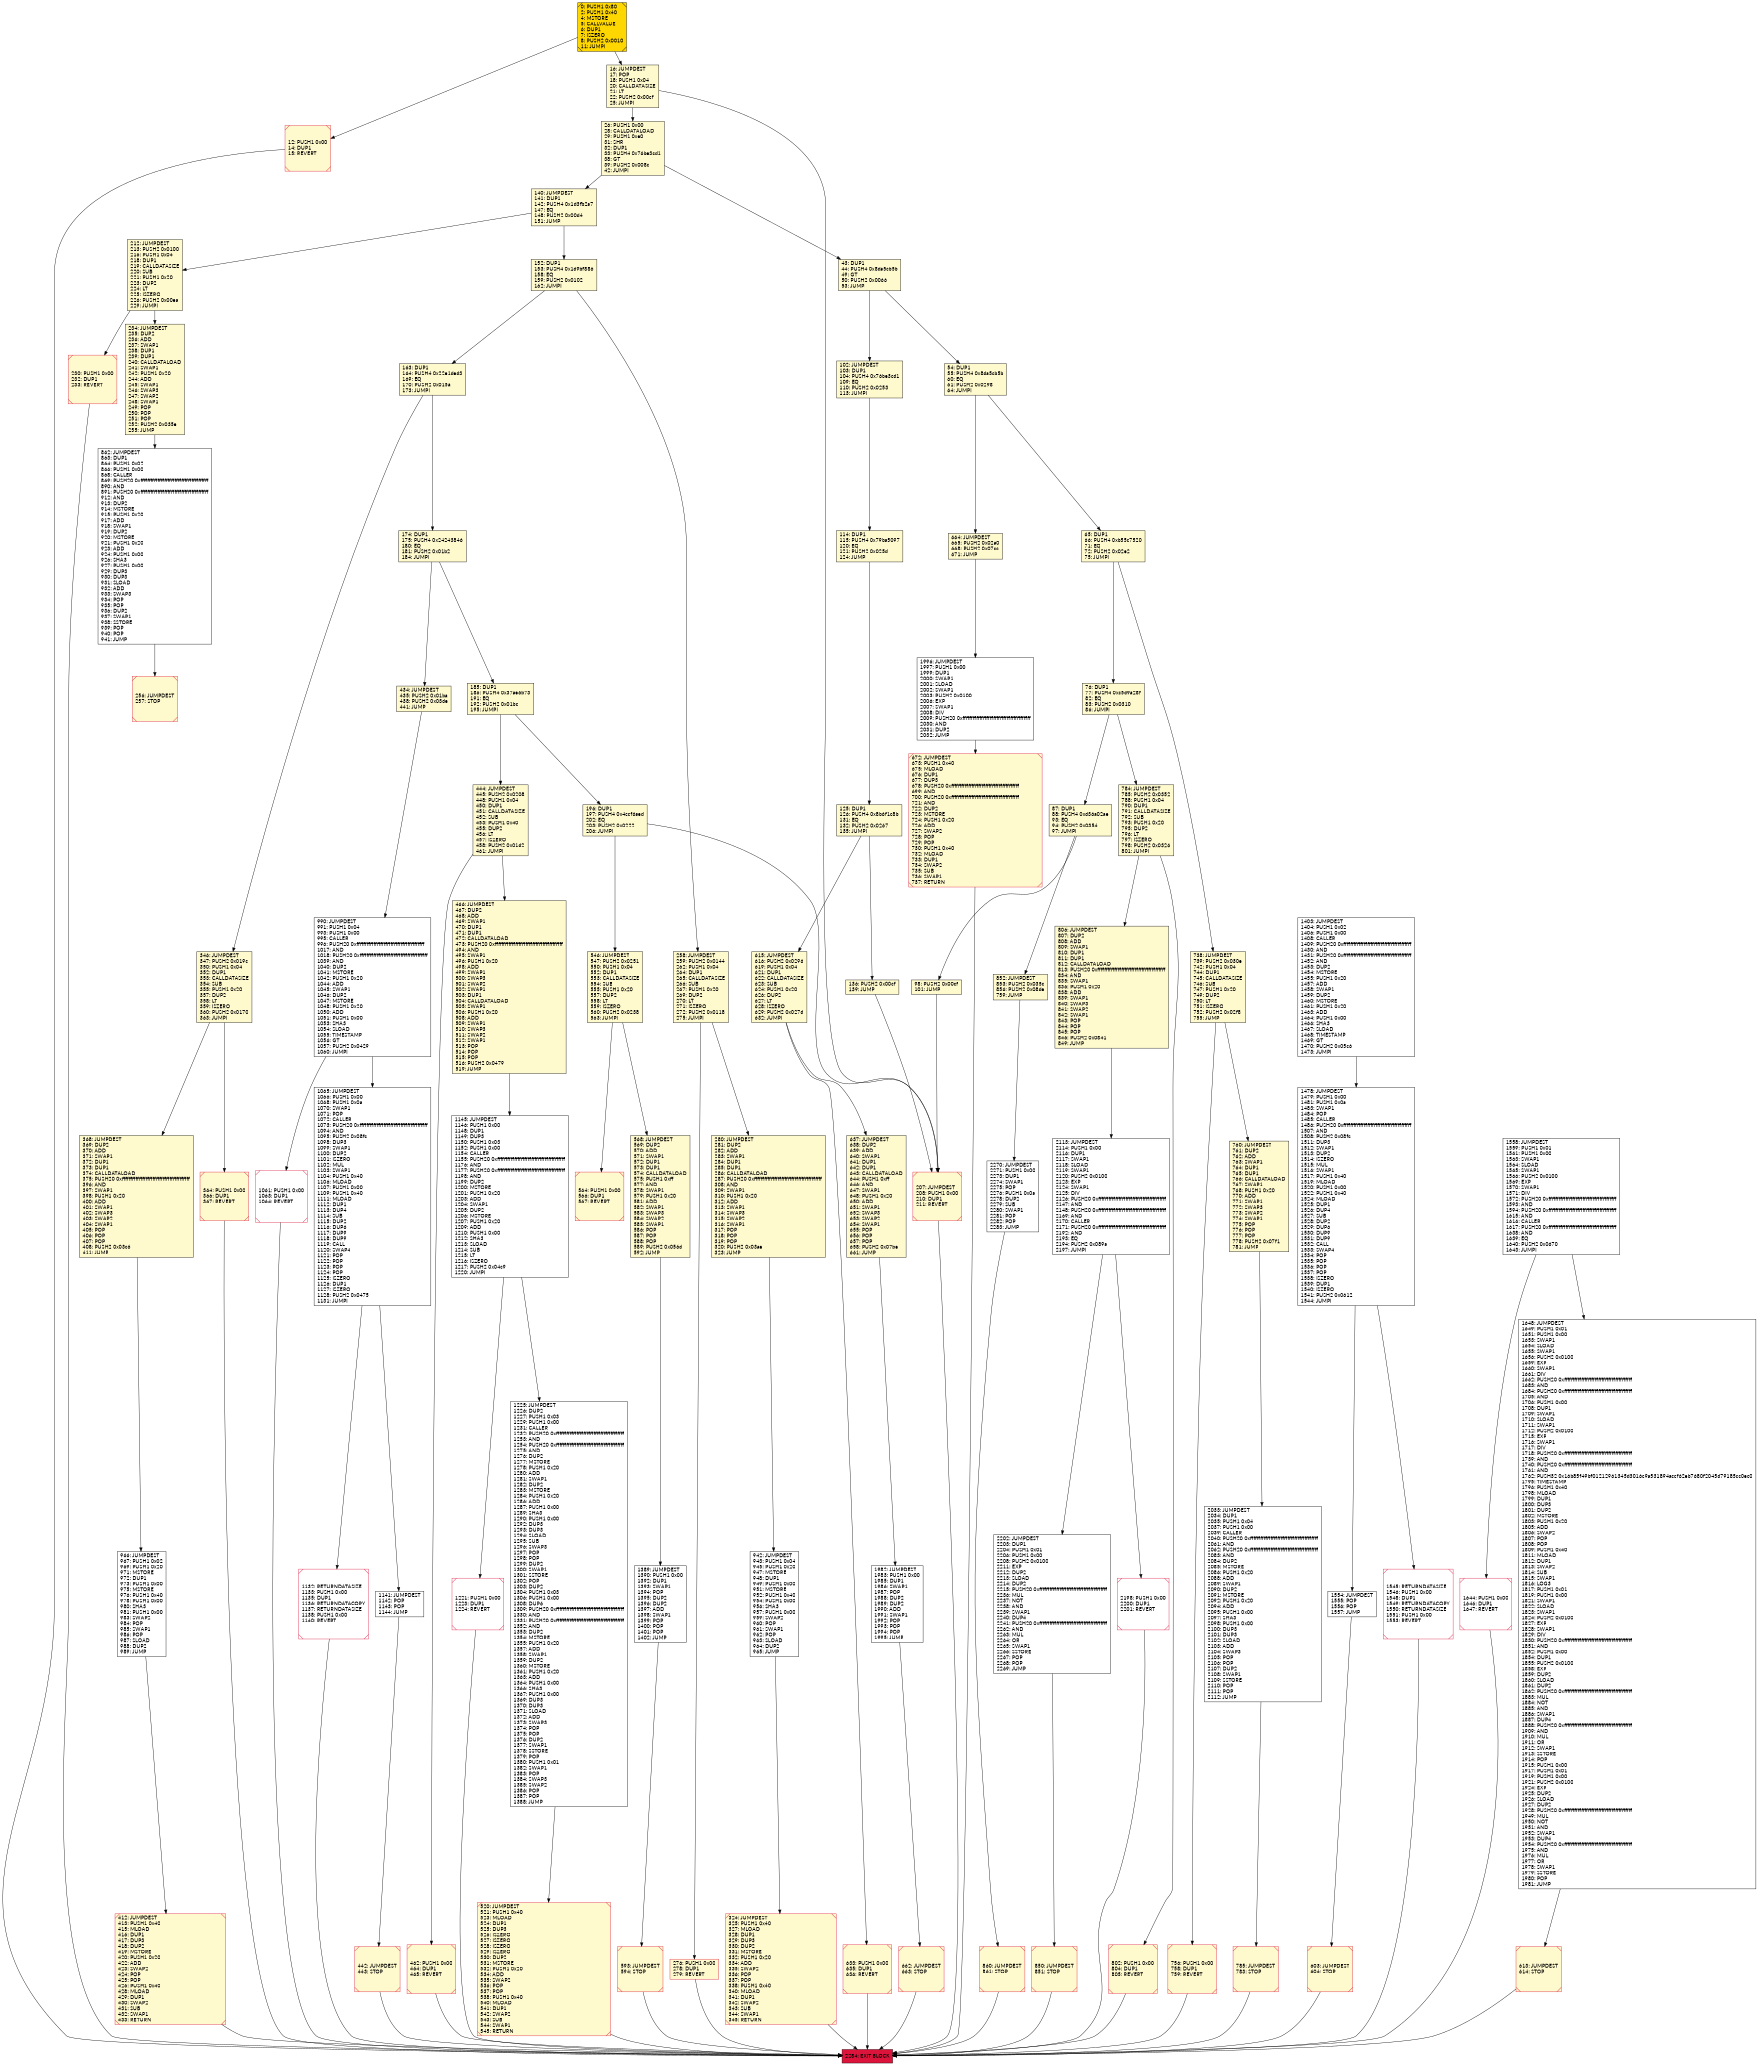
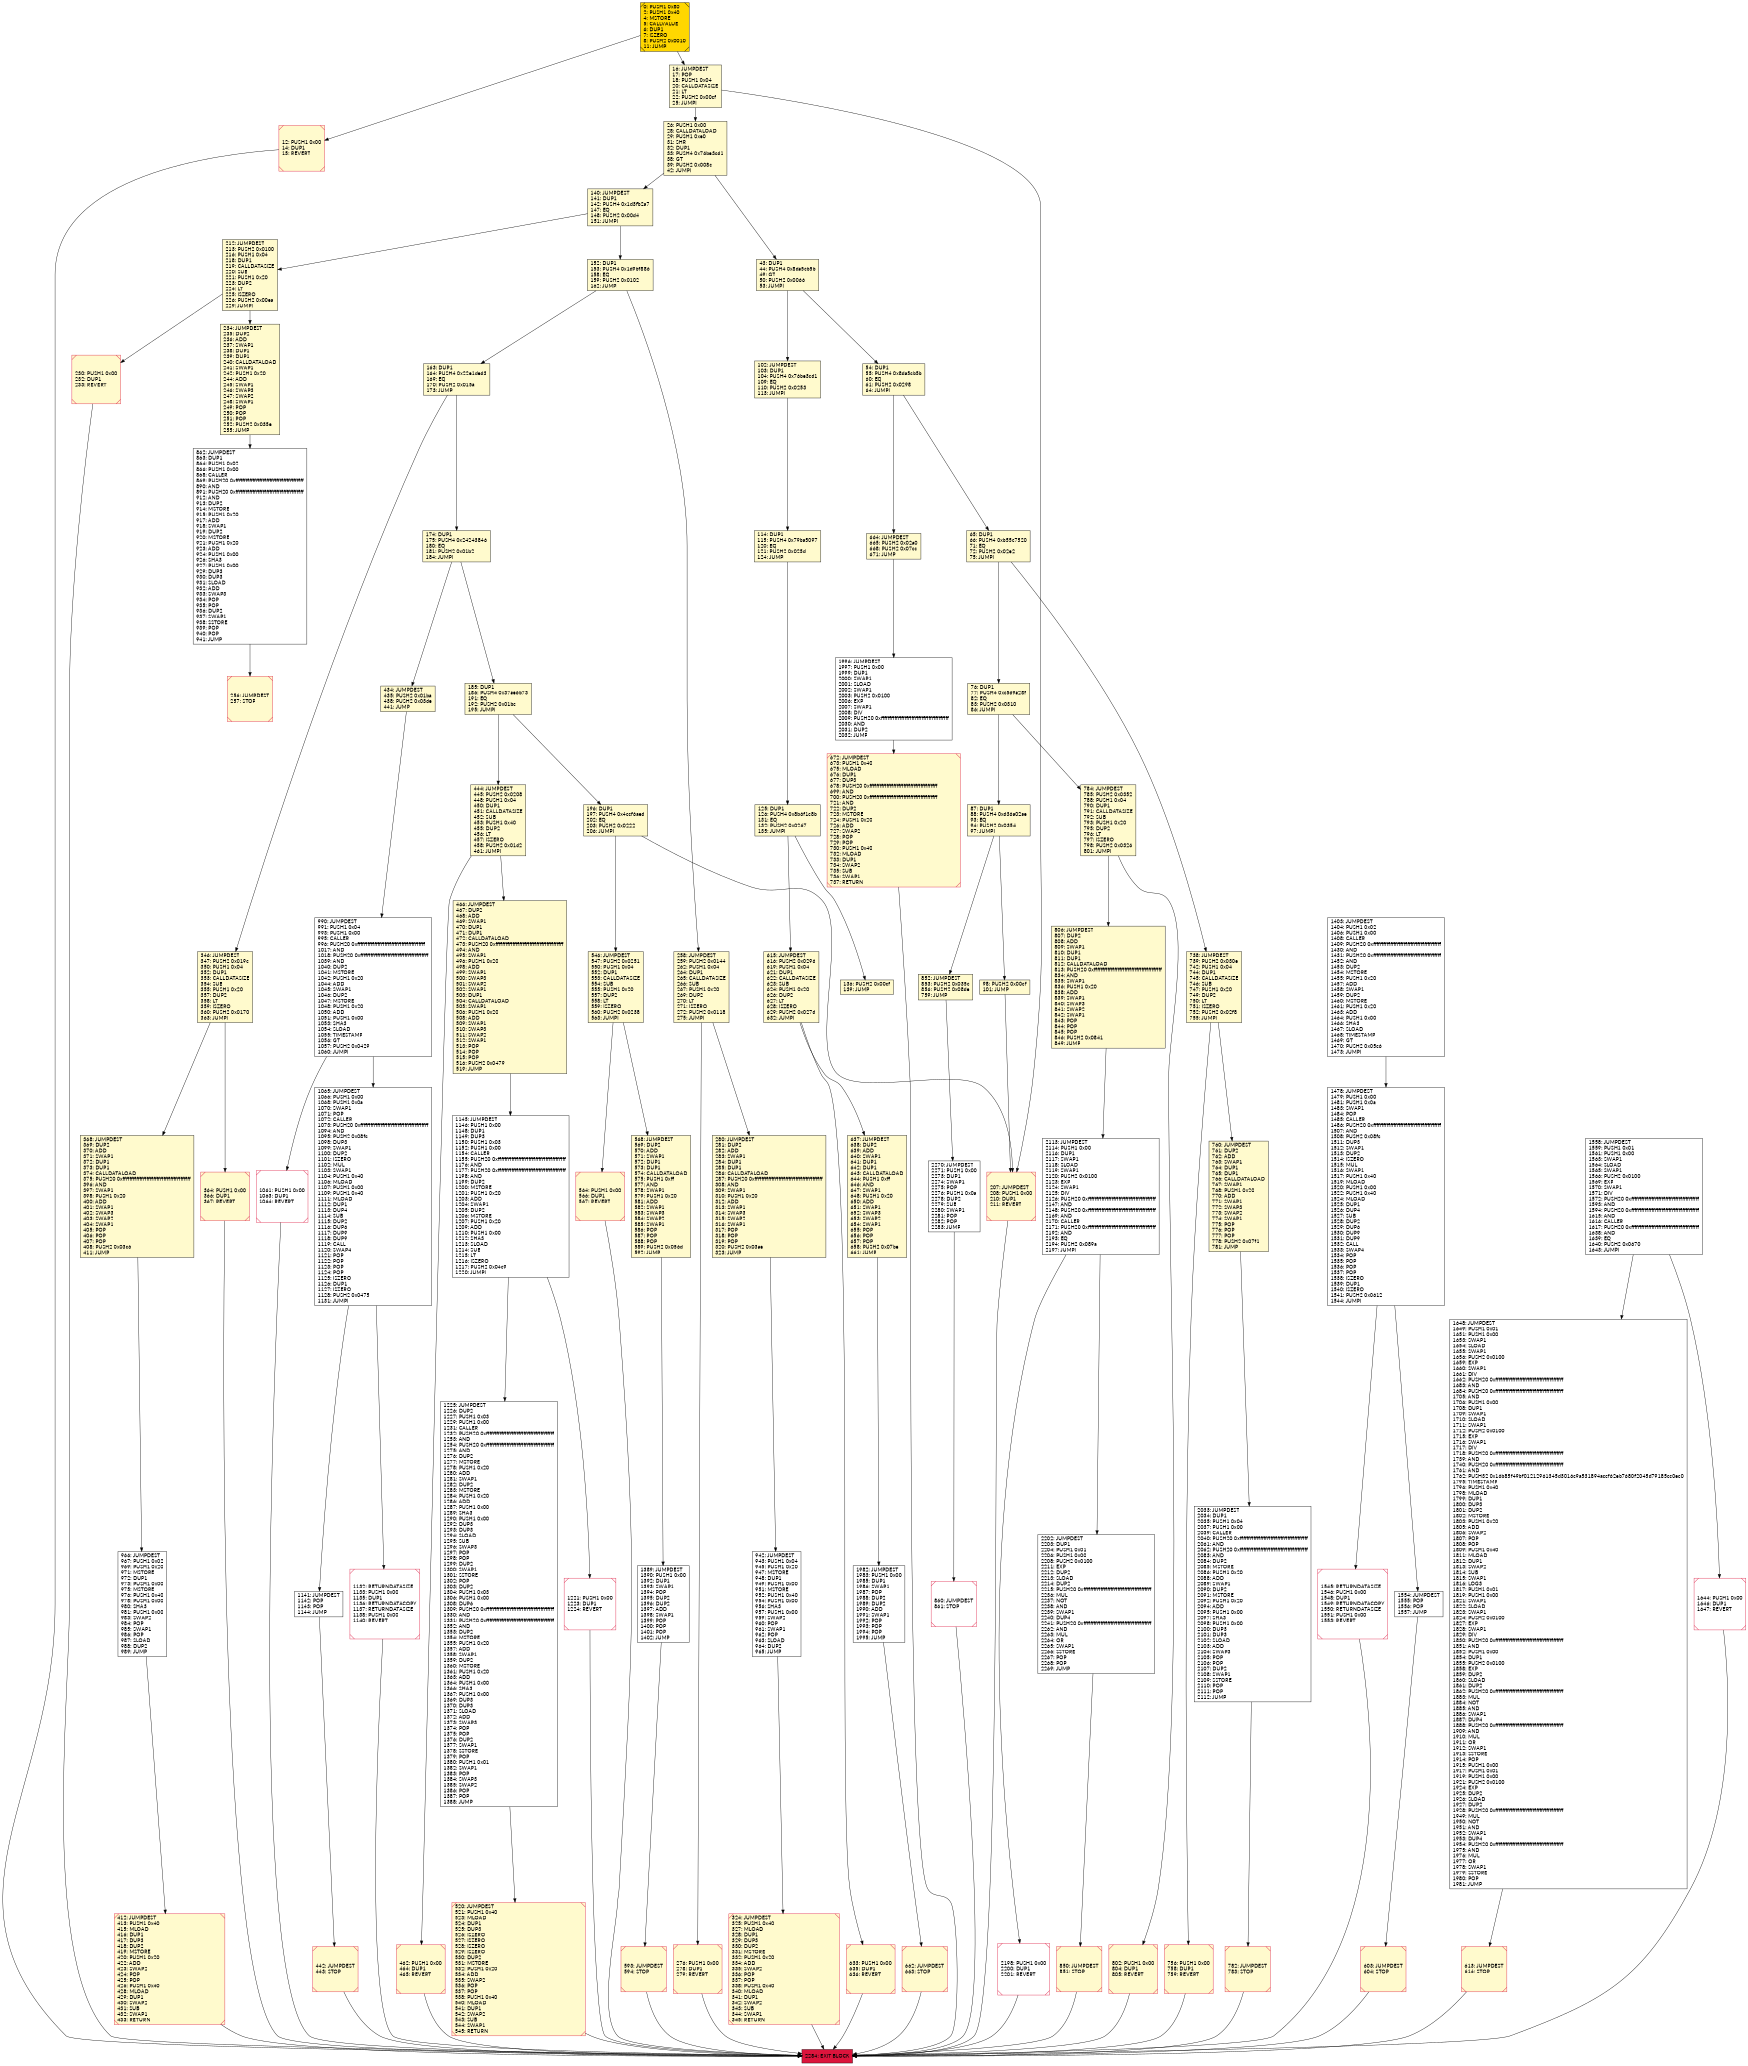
(907, 1080) -> none
none -> (628, 1720)
(694, 1969) -> (698, 1969)
(1002, 1969) -> (954, 1604)
(1256, 1969) -> (1248, 1969)
